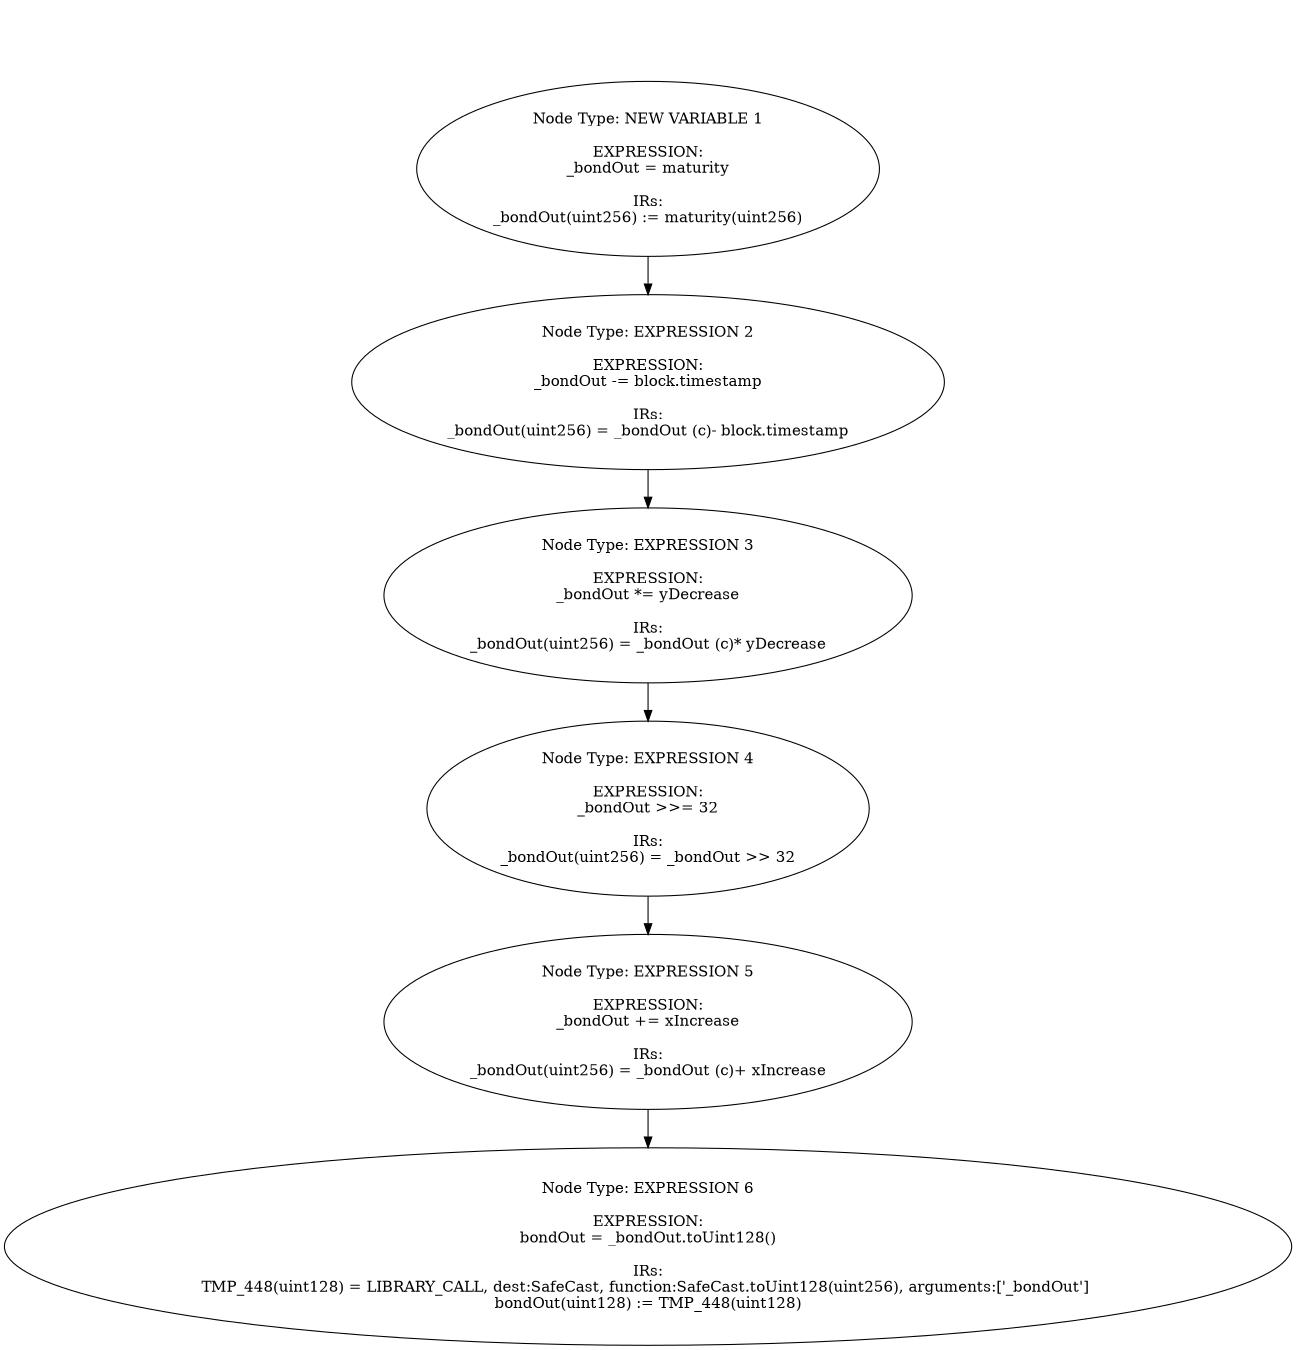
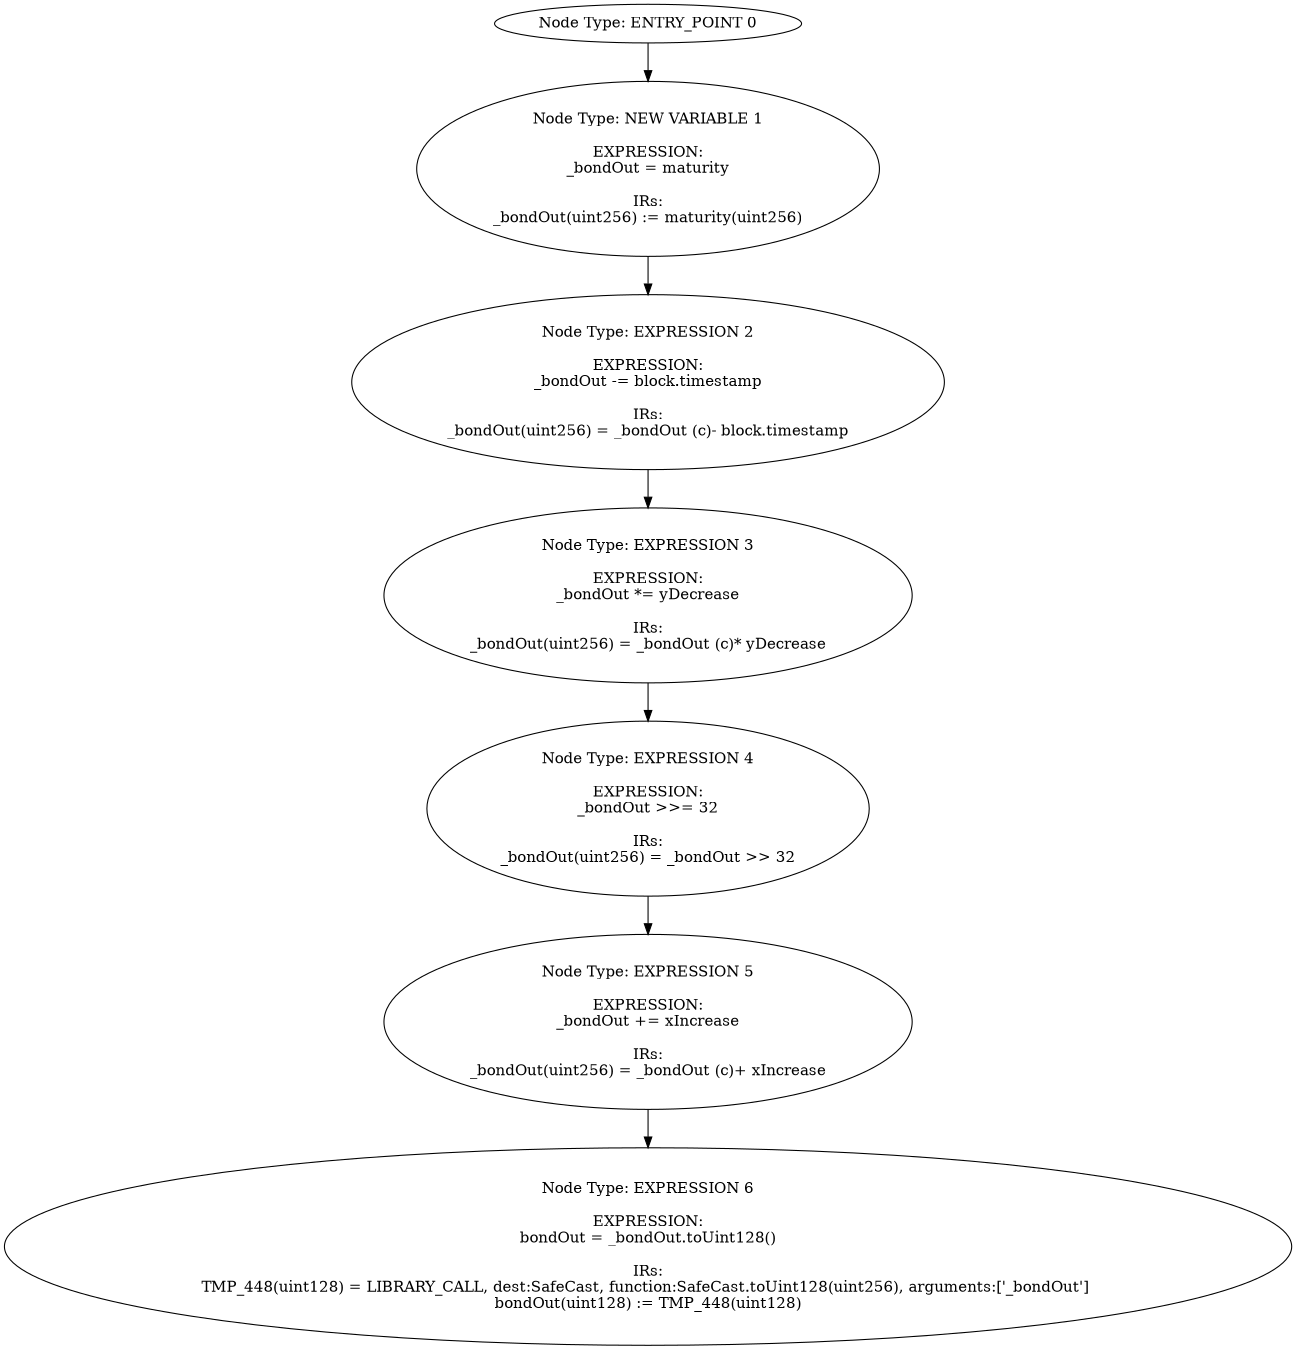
none -> (648, 24)
